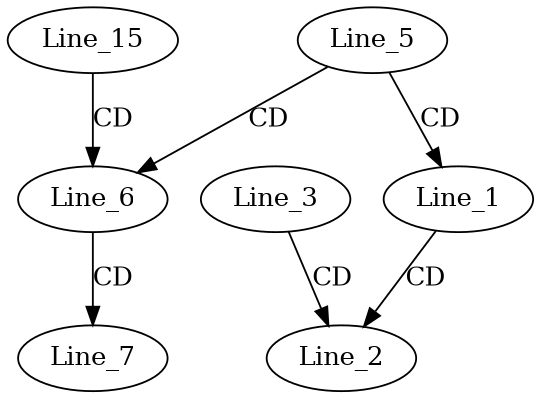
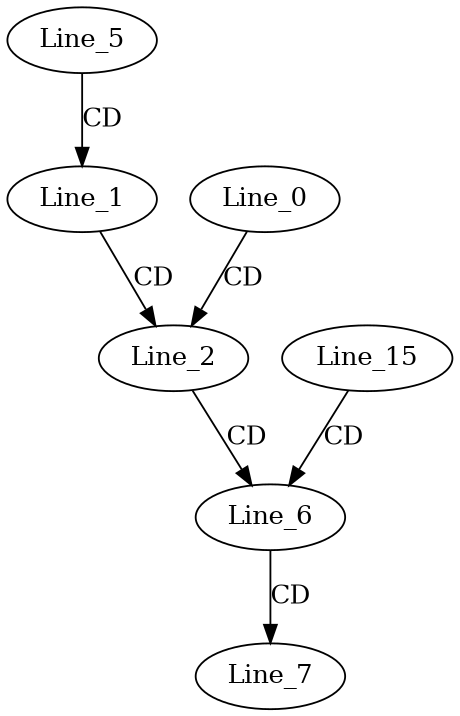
(241, 115) -> (217, 430)
(276, 199) -> (265, 199)
